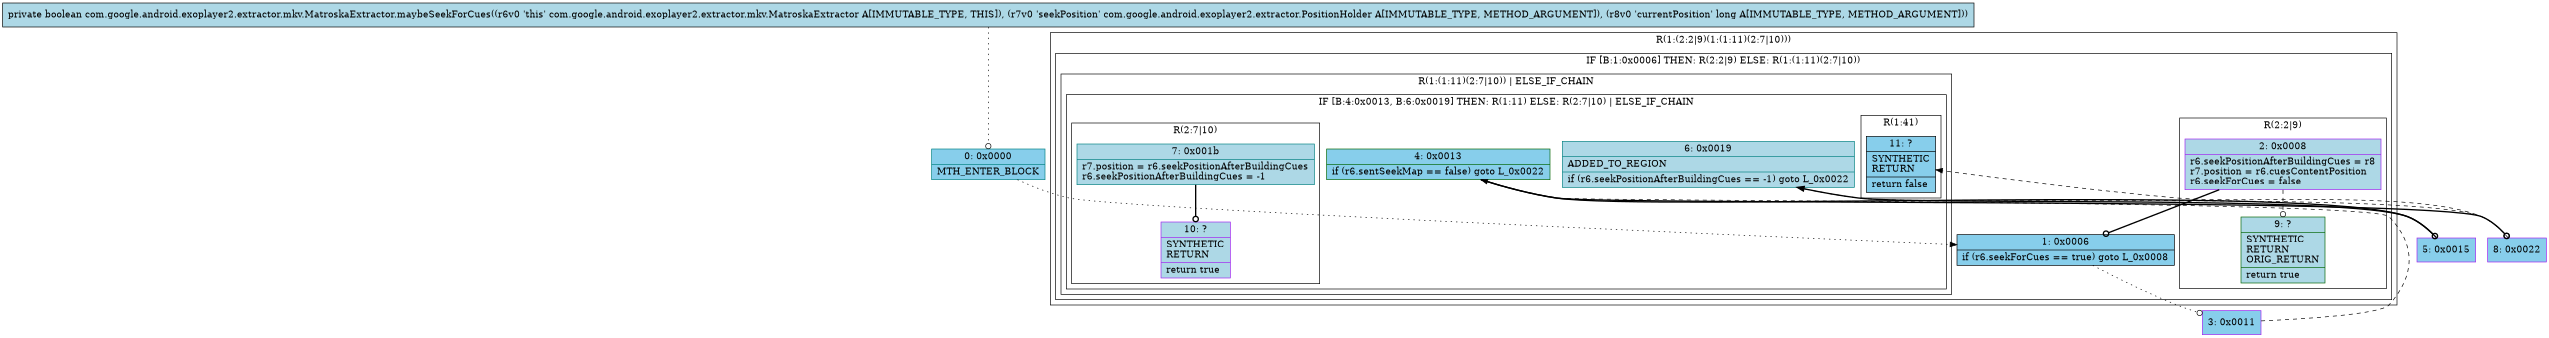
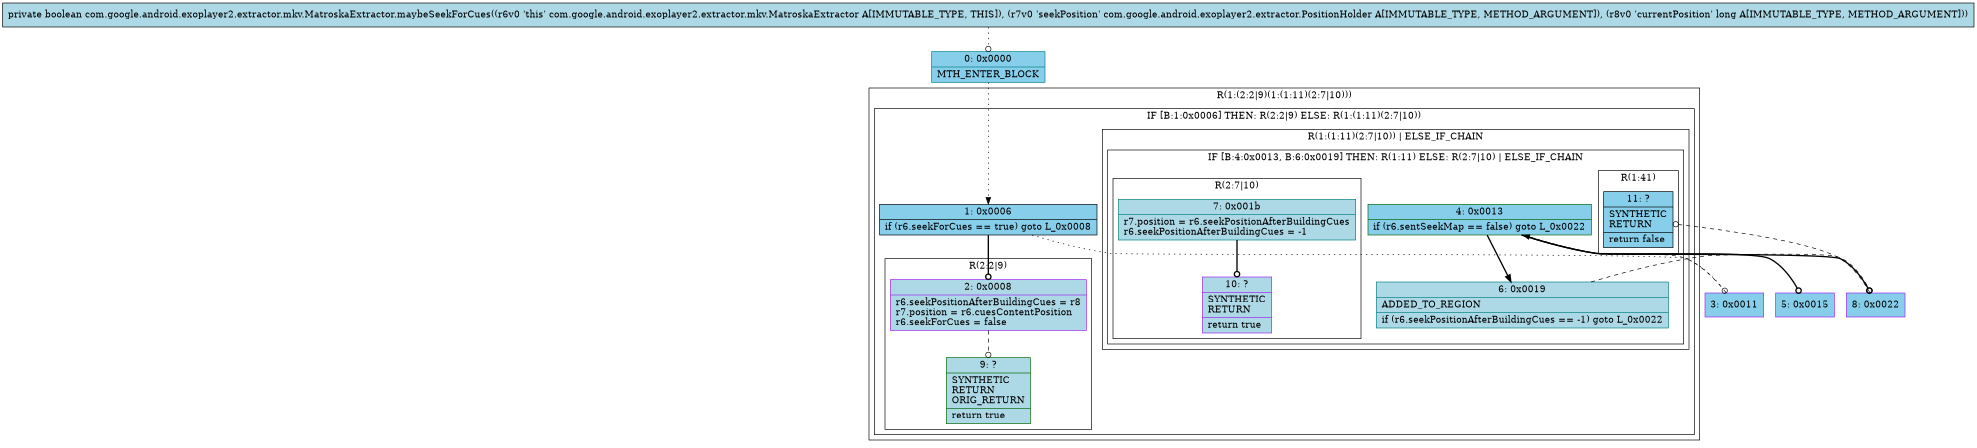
(2157, 196) -> (1783, 241)
(2124, 202) -> (1500, 259)
(2164, 211) -> (988, 255)
